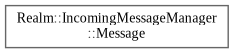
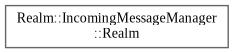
(117, 27) -> (117, 27)
